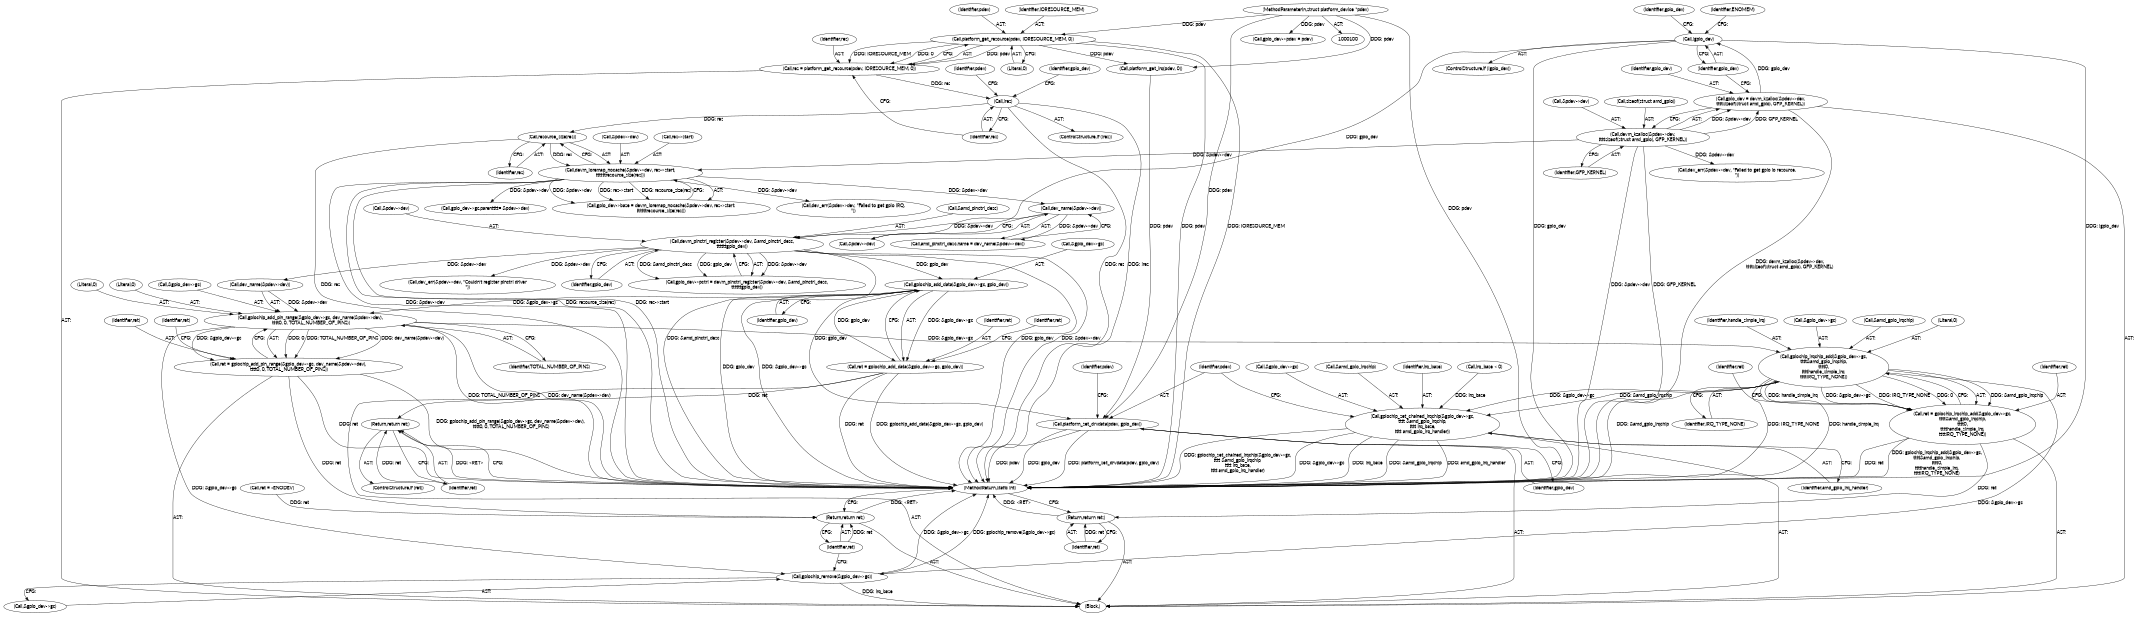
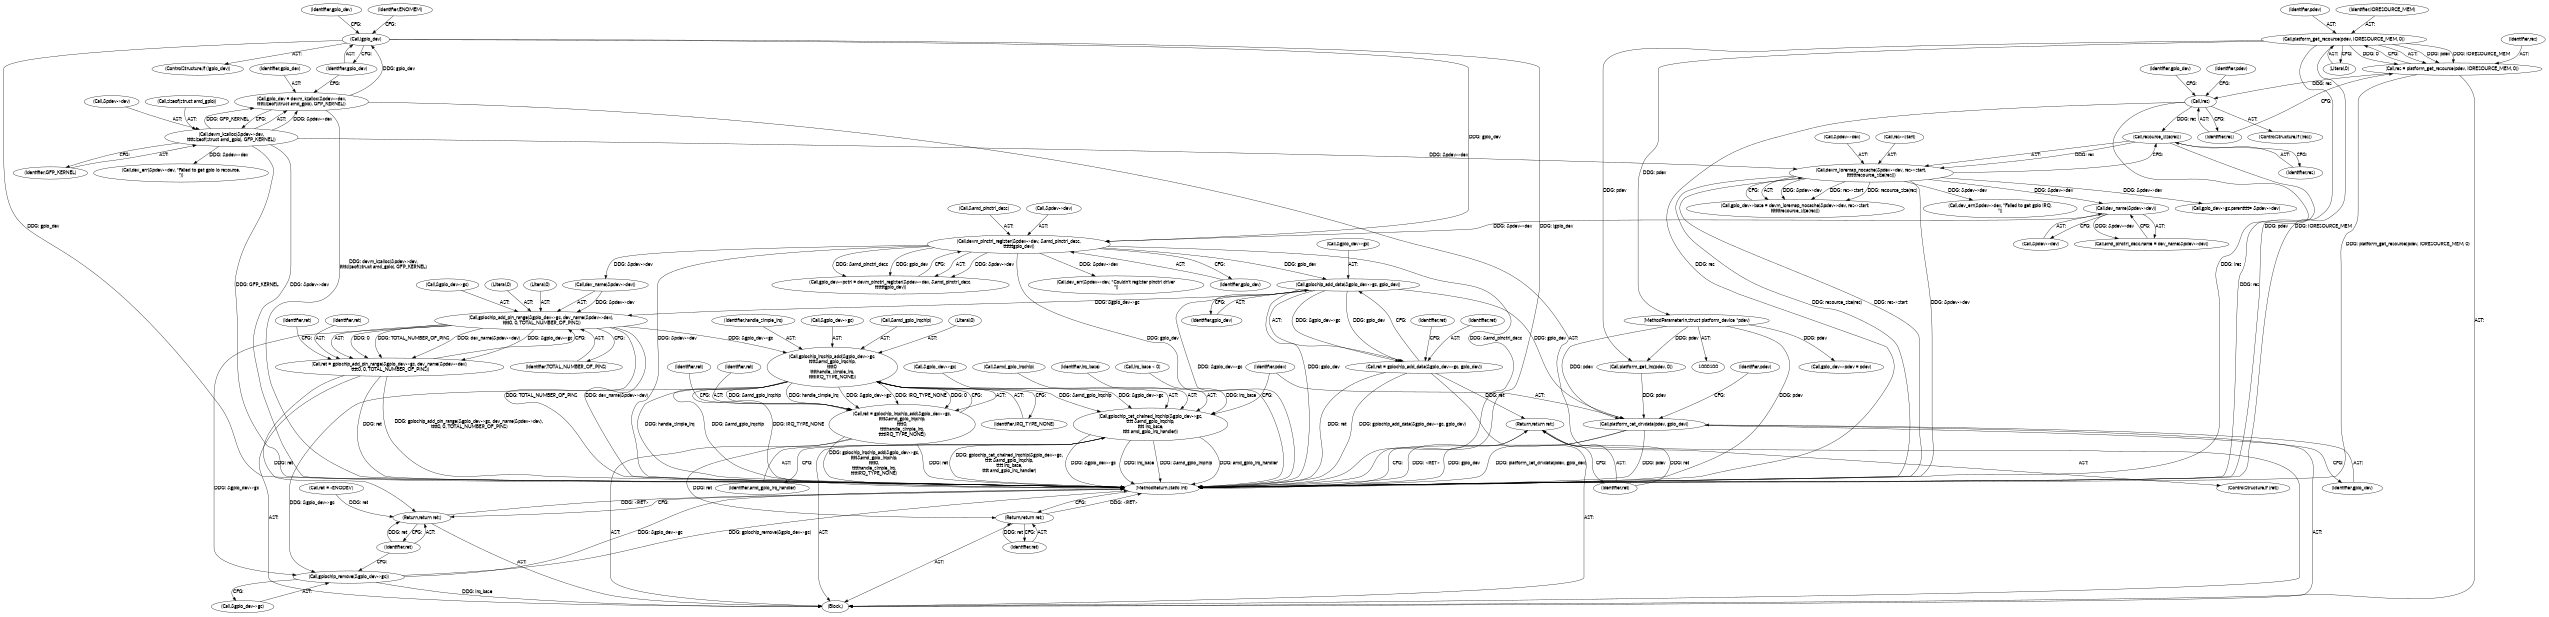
(1167, 24) -> (1828, 53)
none -> (2232, 480)
